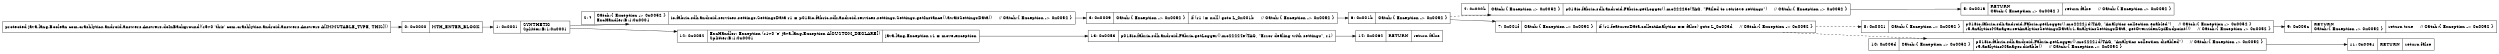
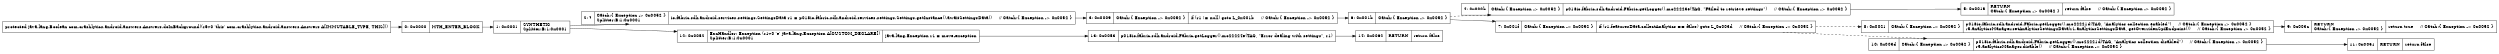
(623, 20) -> (619, 20)
